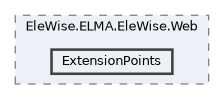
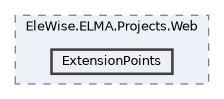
(112, 27) -> (112, 27)
